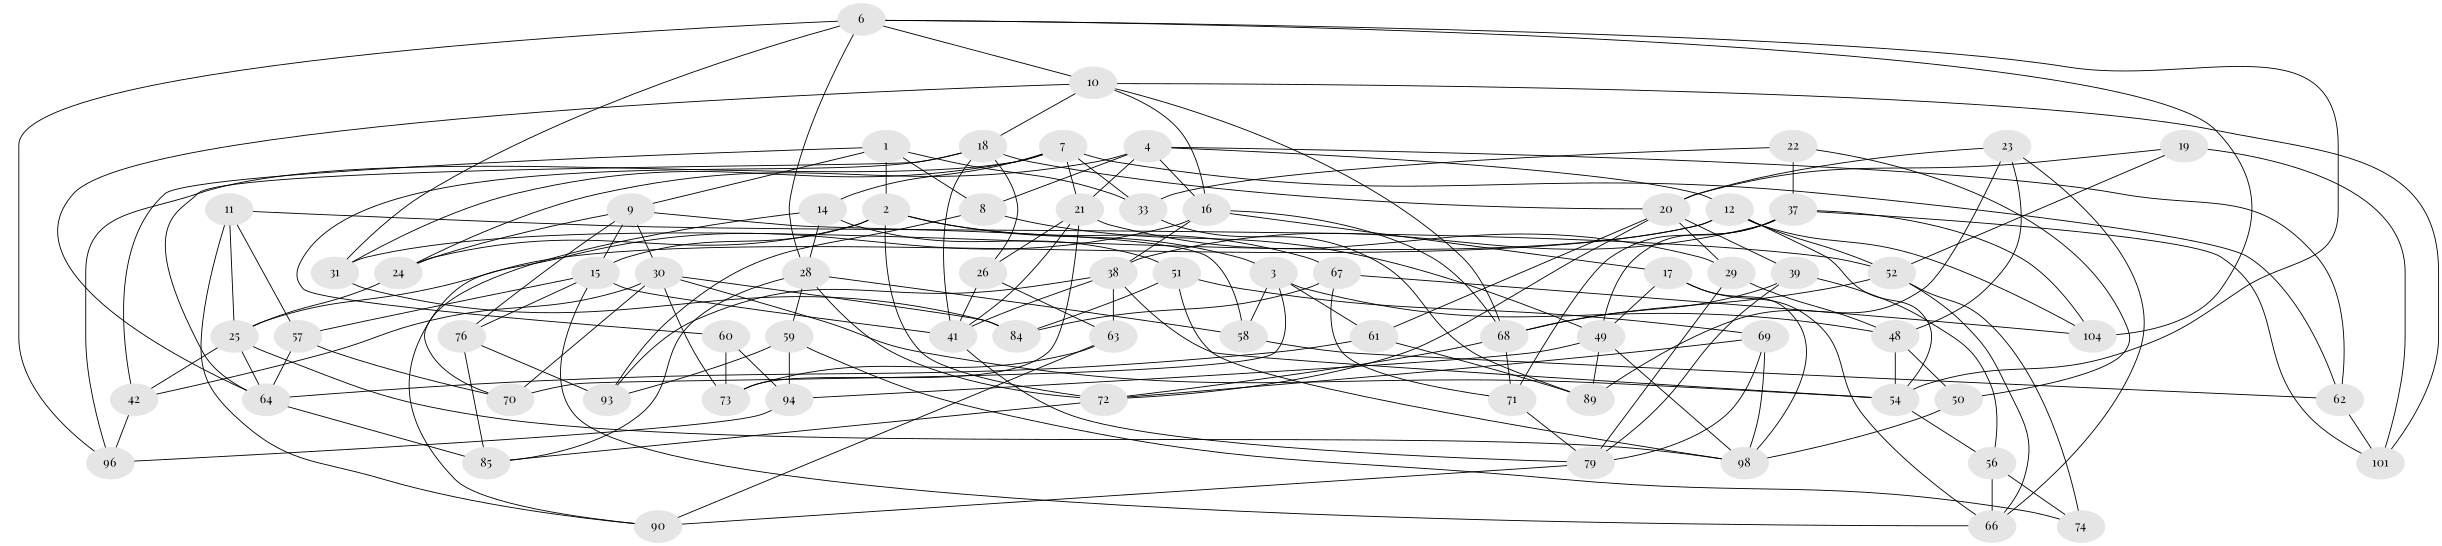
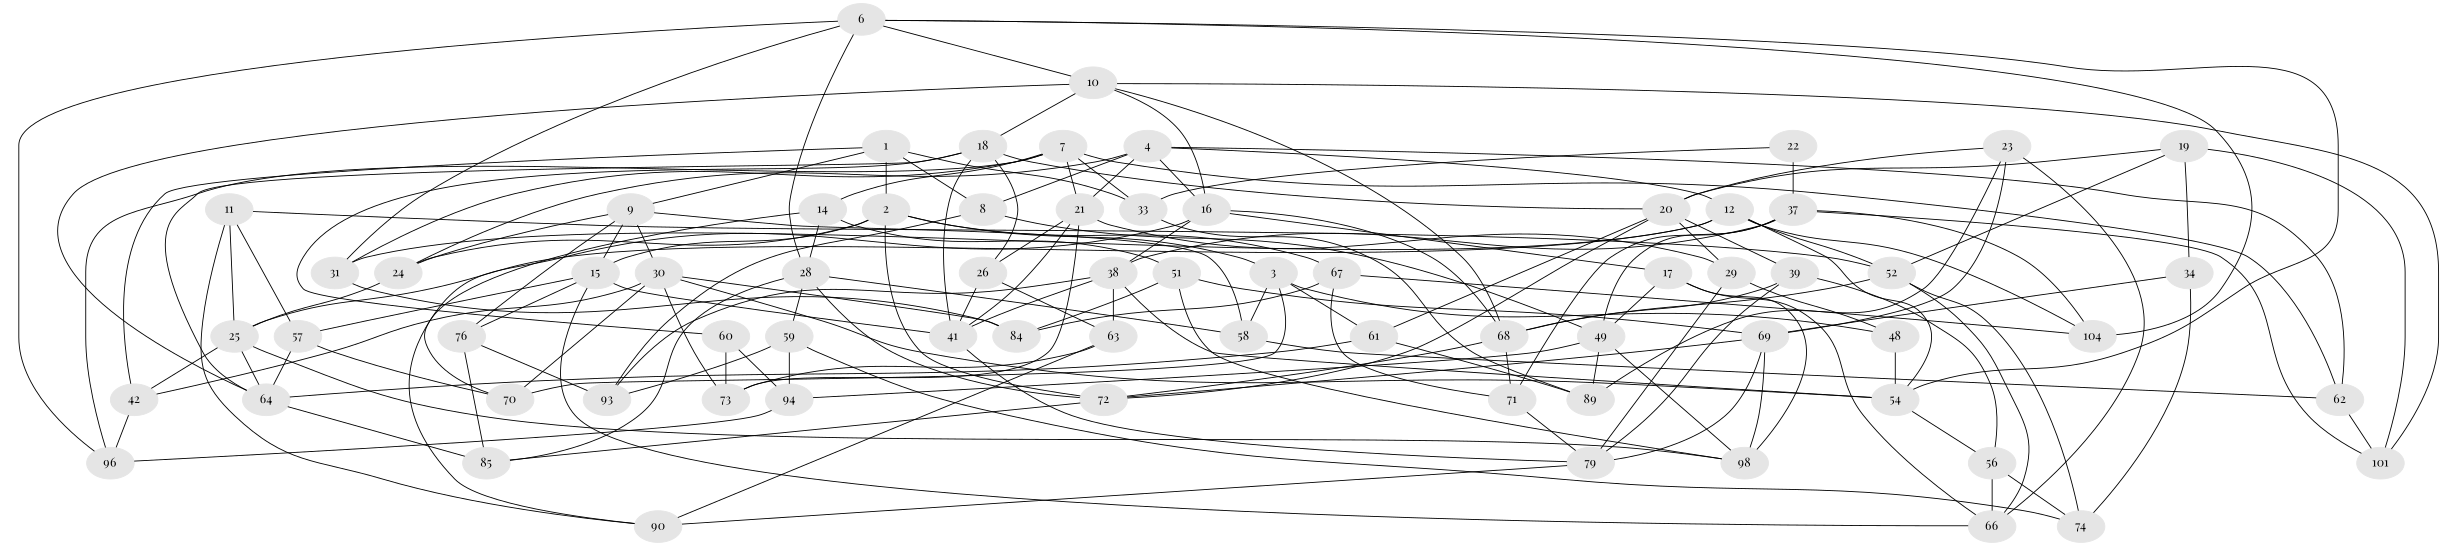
(2005, 267) -> (1946, 293)
none -> (2189, 273)
(1959, 400) -> none
